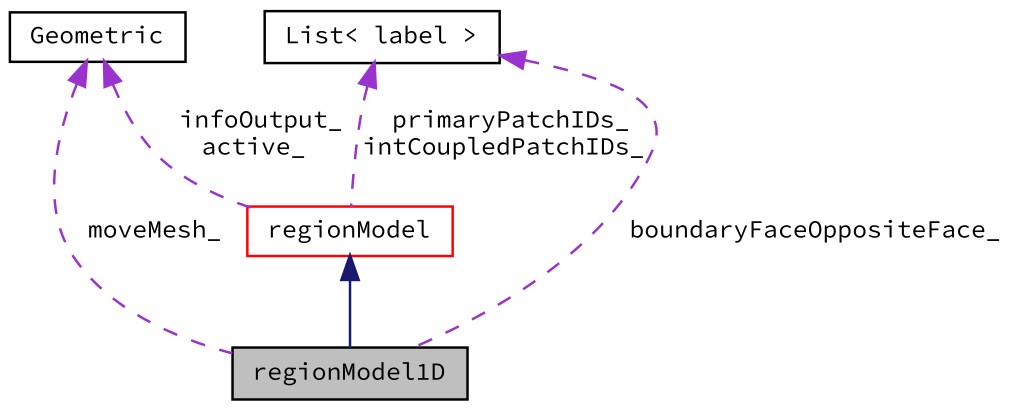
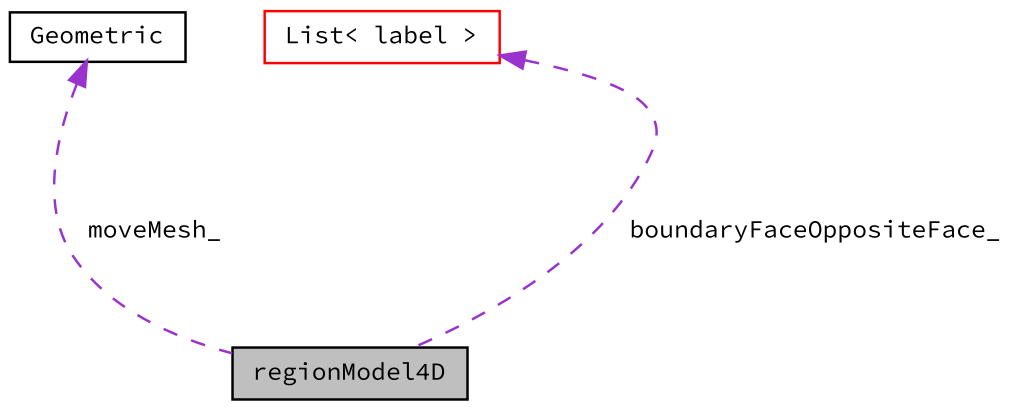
(382, 37) -> (382, 37)
(350, 231) -> none
(350, 374) -> (350, 374)
